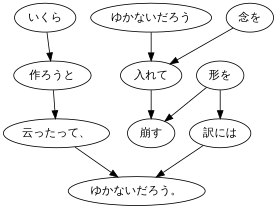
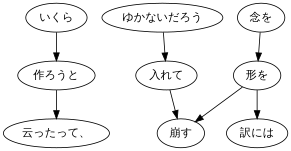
(205, 44) -> (259, 43)
(137, 191) -> none
